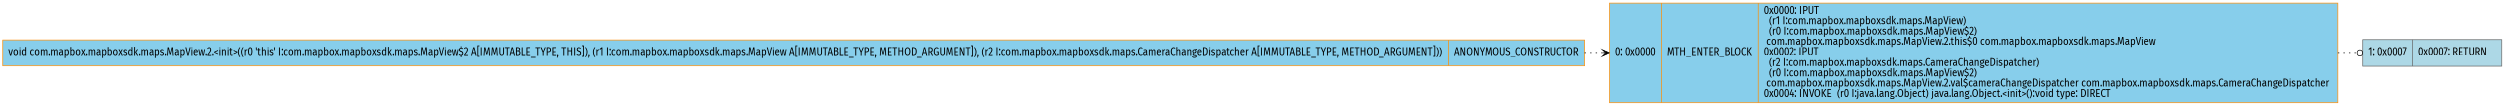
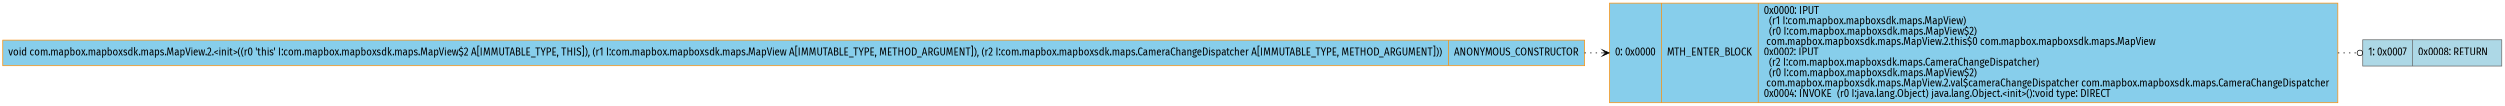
(2457, 53) -> (2457, 53)
